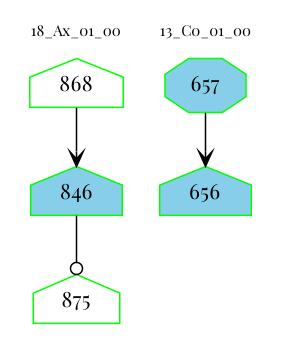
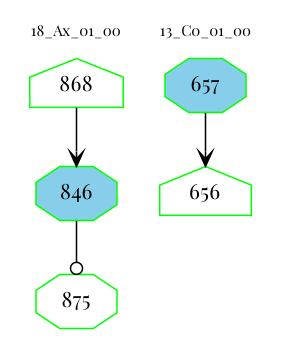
(76, 194) -> (76, 194)
(206, 194) -> (206, 194)
(76, 302) -> (76, 302)
